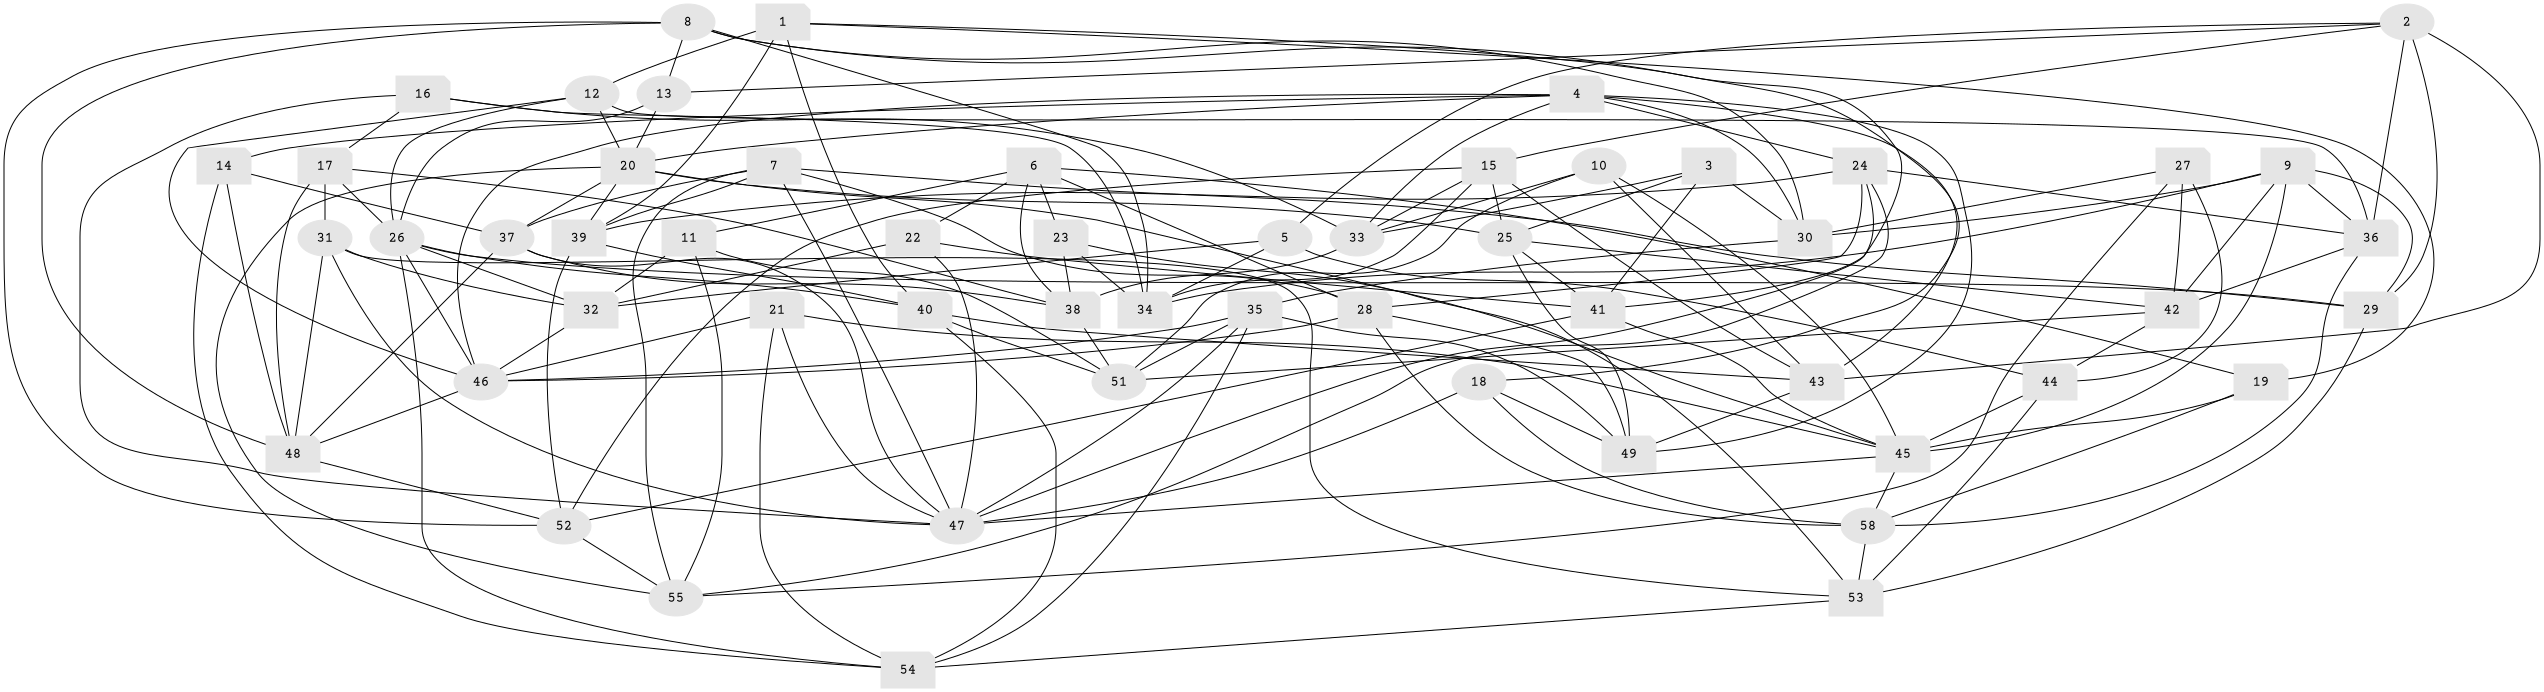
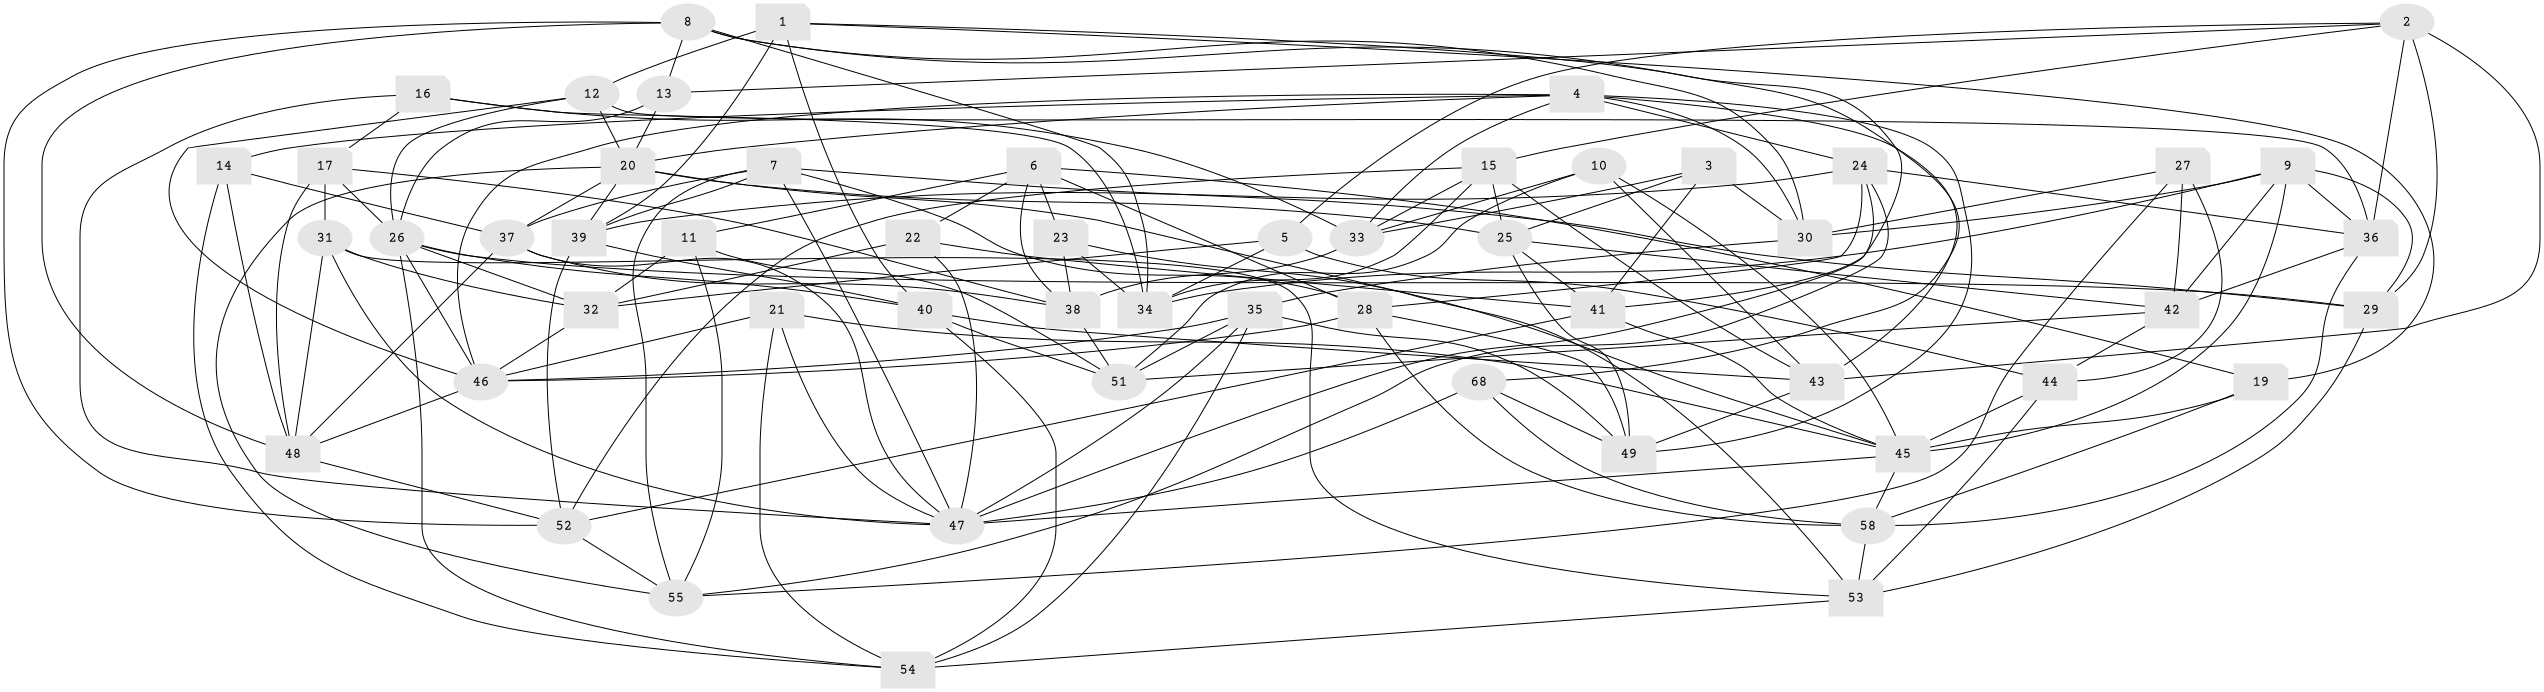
(1479, 382) -> (1479, 382)
